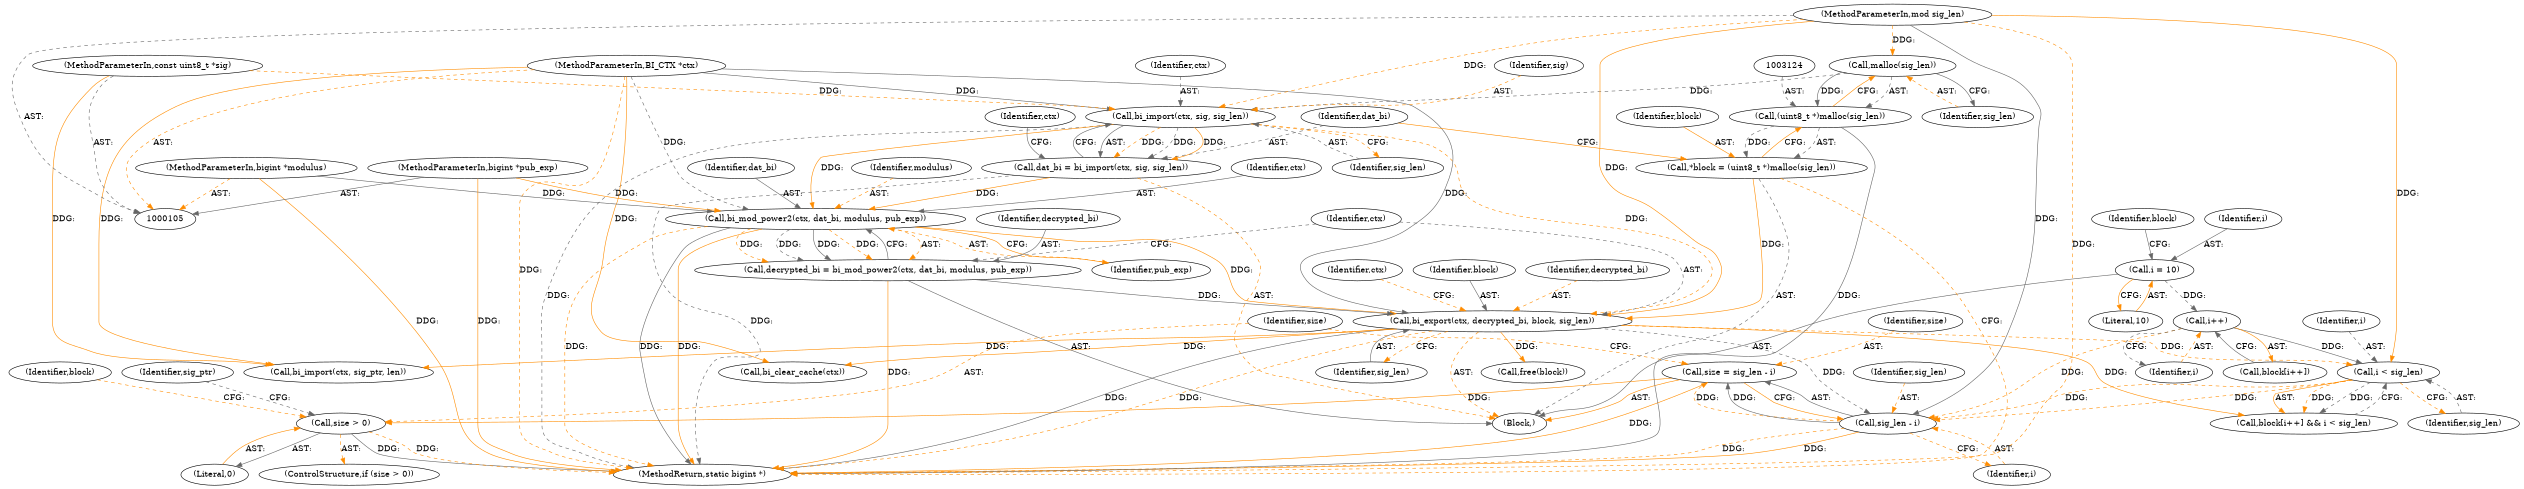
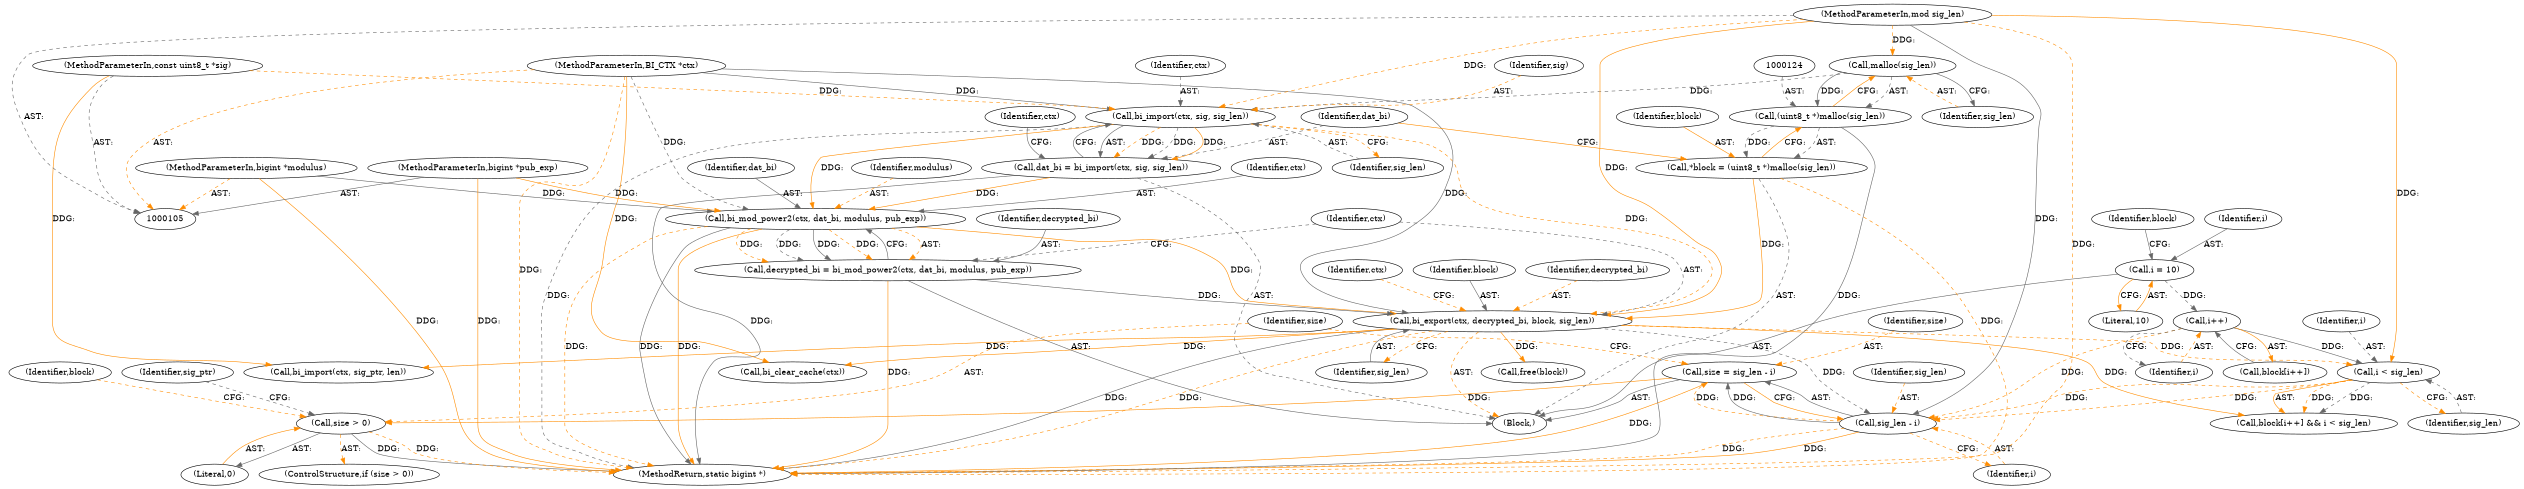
(1784, 66) -> (1784, 66)
(146, 124) -> none
(655, 223) -> (655, 223)
(1151, 270) -> none
(1993, 321) -> (1993, 321)
(1244, 358) -> (1244, 358)
(1617, 403) -> (1617, 403)
(2372, 405) -> none
